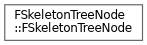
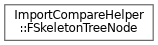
(74, 23) -> (79, 23)
